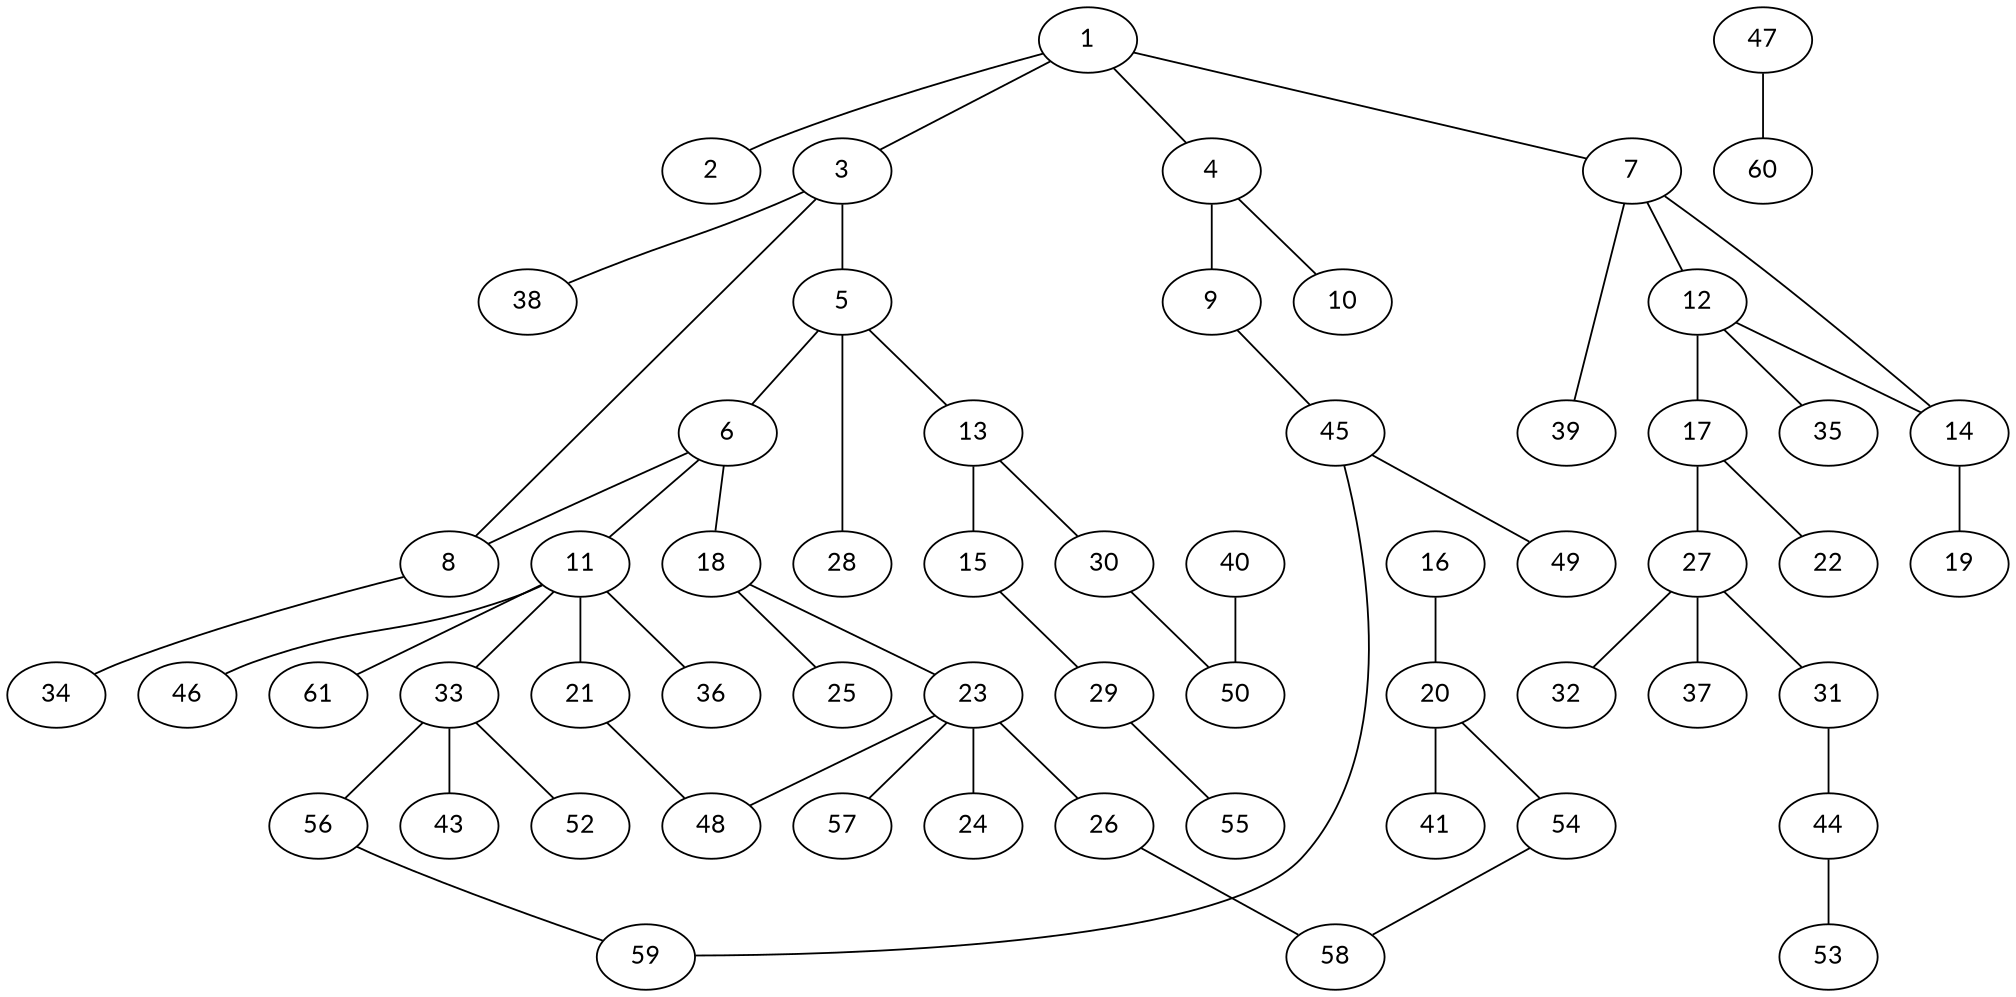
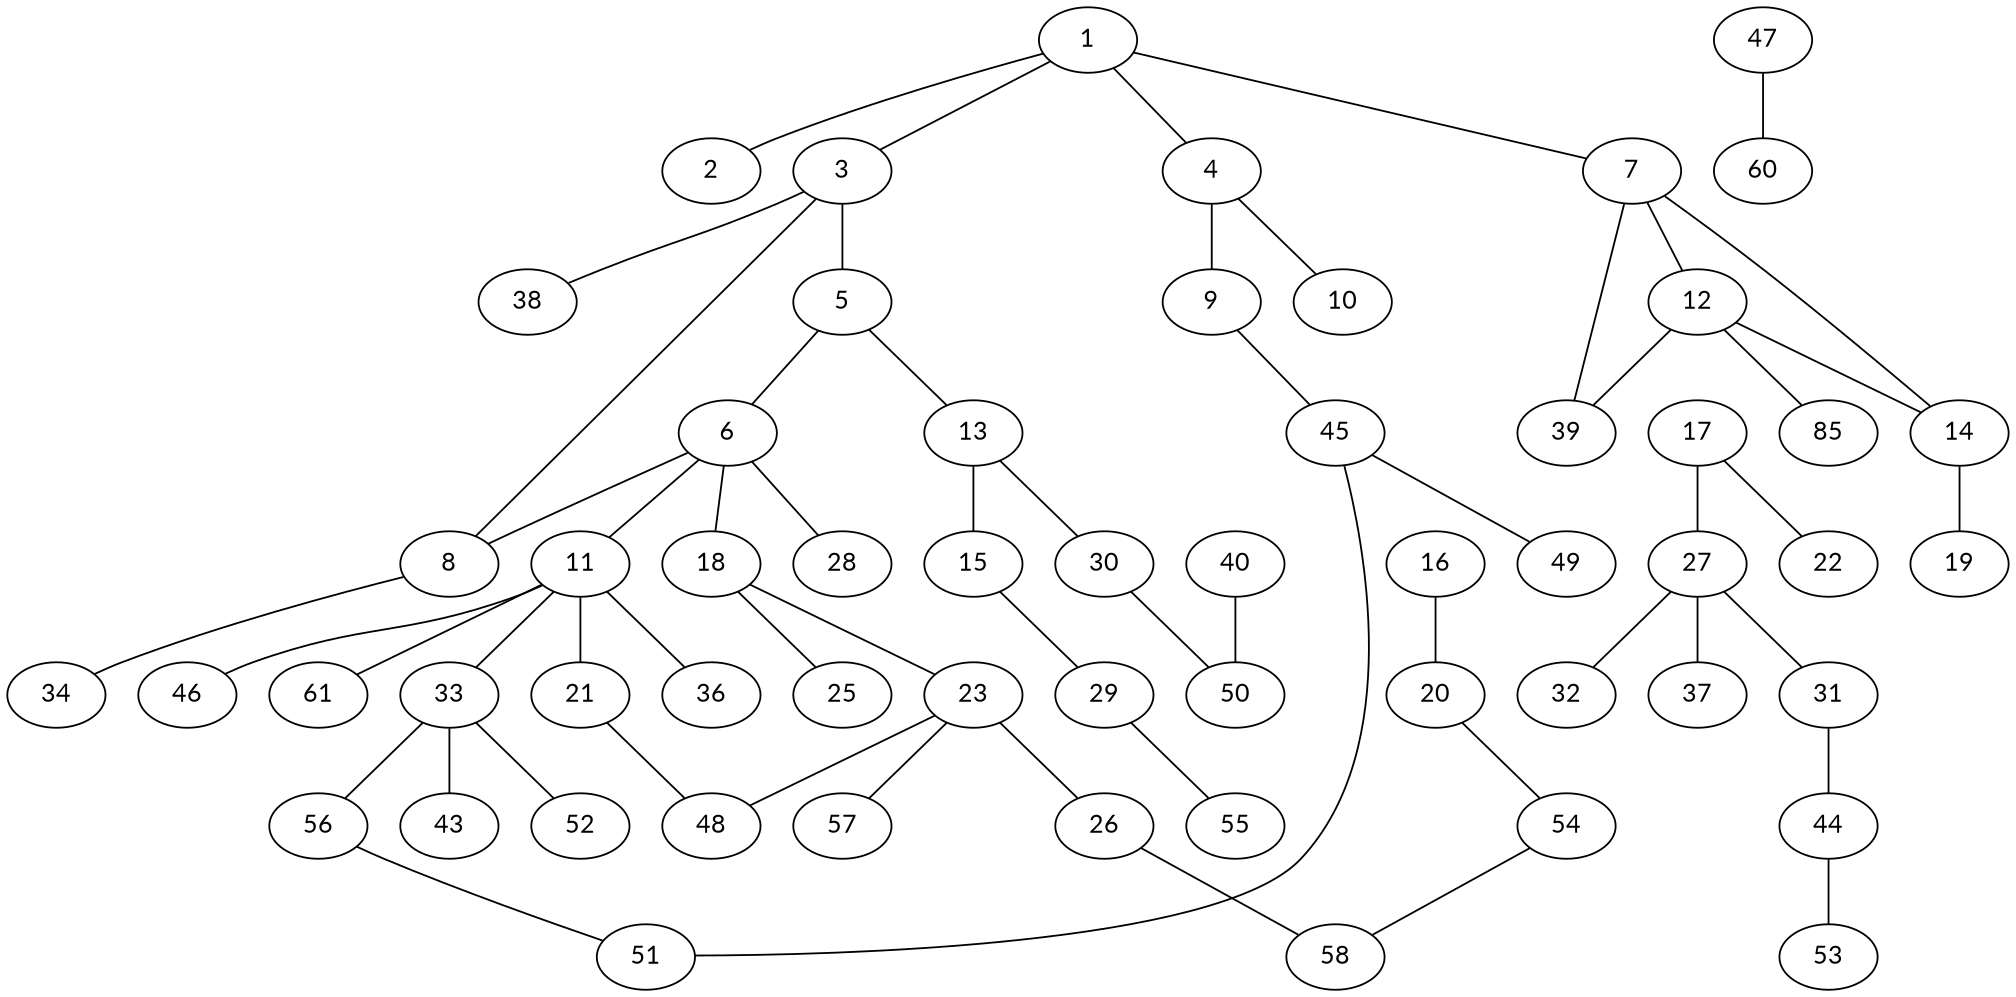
(1698, 368) -> (1632, 367)
(842, 433) -> (785, 499)
(1829, 433) -> (1829, 433)
(973, 826) -> none
(1436, 826) -> none
(646, 957) -> (646, 957)
